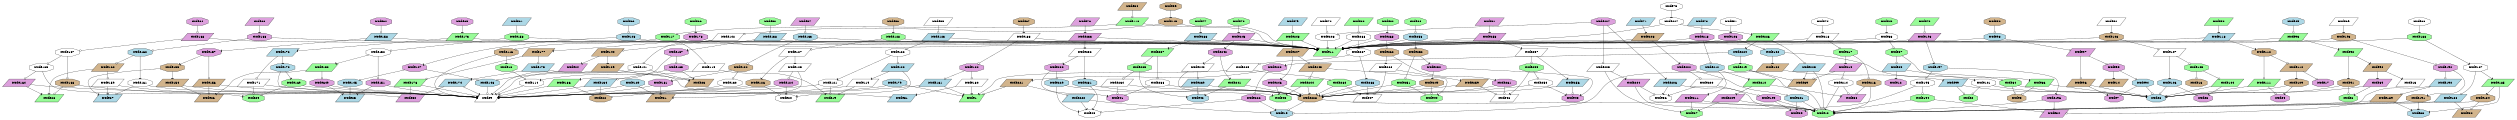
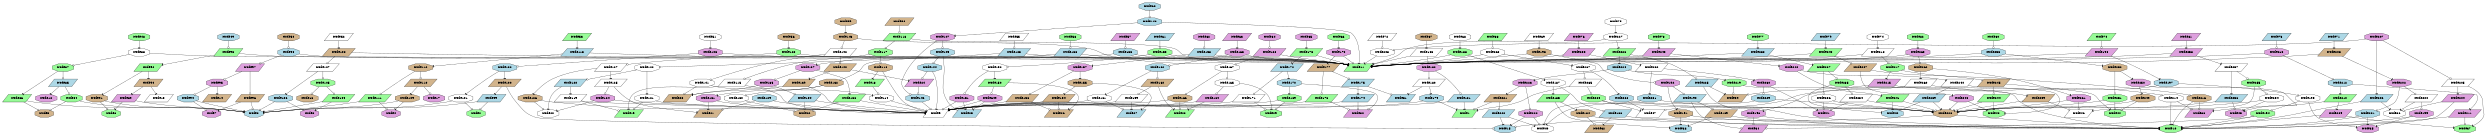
(2111, 37) -> (339, 52)
(506, 68) -> (870, 83)
none -> (930, 68)
(972, 90) -> (1430, 90)
